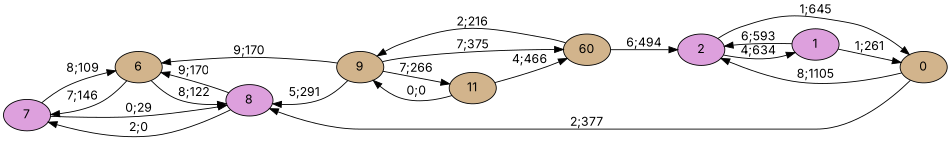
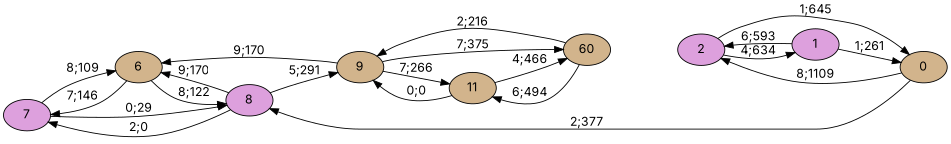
(640, 50) -> (548, 99)
(816, 75) -> (816, 75)
(318, 101) -> (299, 83)
